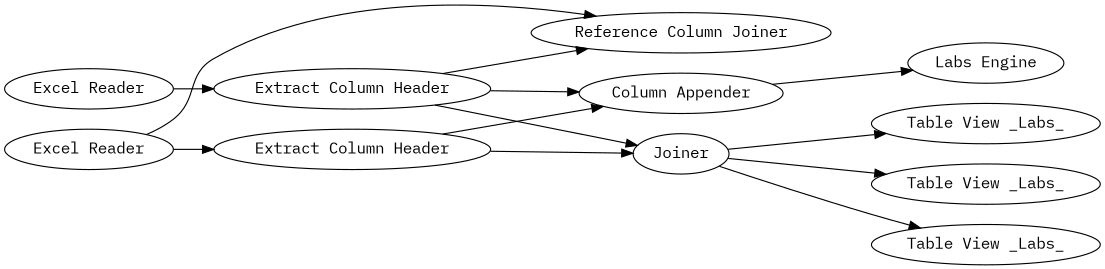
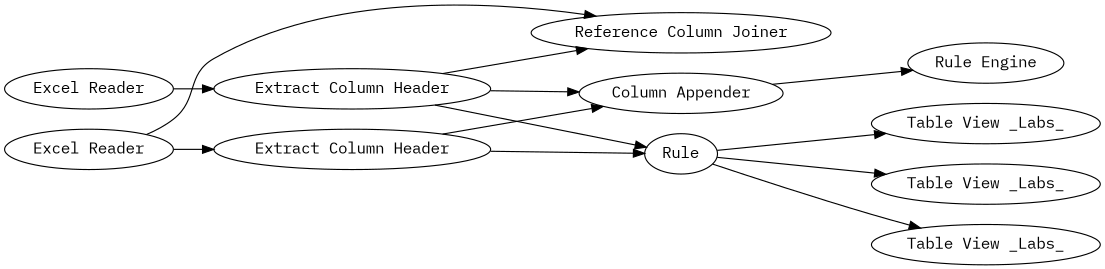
(986, 63) -> (986, 63)
(681, 154) -> (681, 154)
